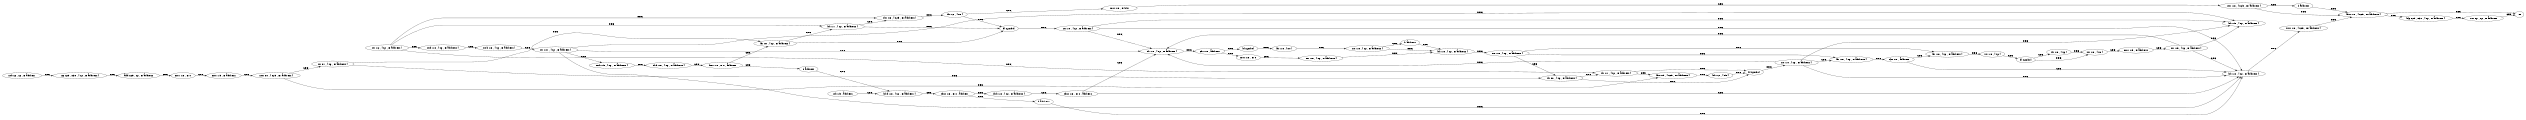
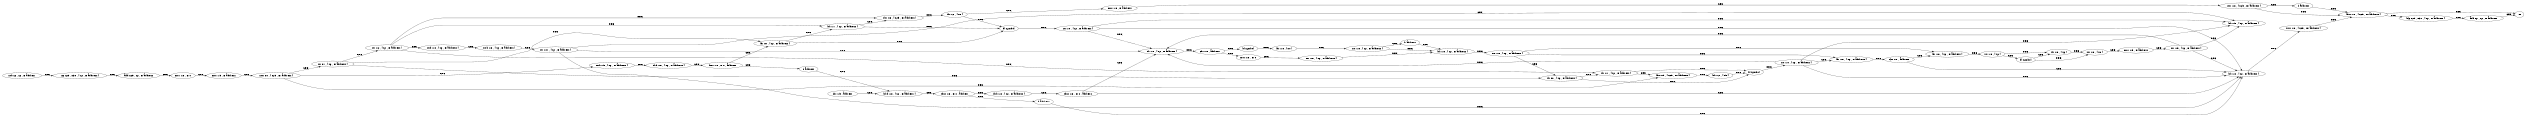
(1120, 8) -> (1120, 8)
(1480, 12) -> (1480, 12)
(2484, 18) -> (2484, 18)
none -> (2025, 53)
none -> (359, 56)
(579, 56) -> (446, 75)
(843, 94) -> (843, 94)
